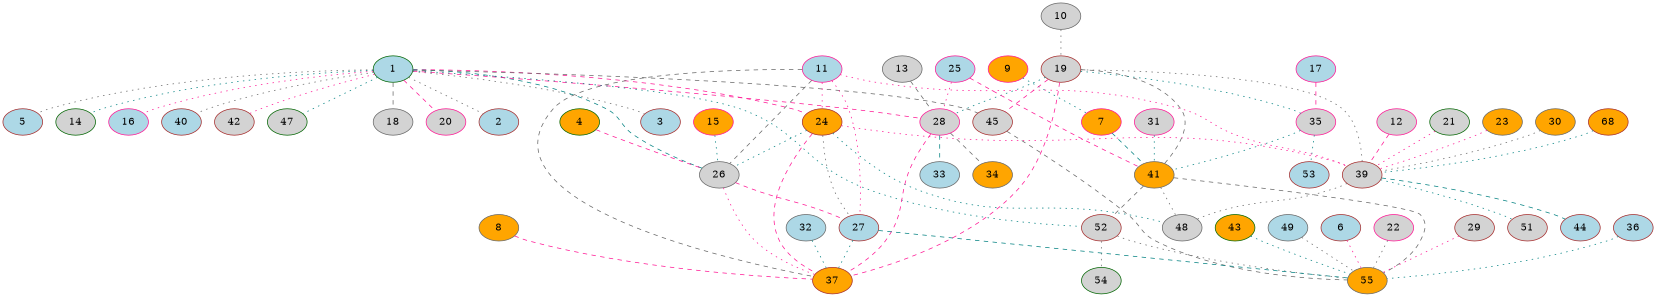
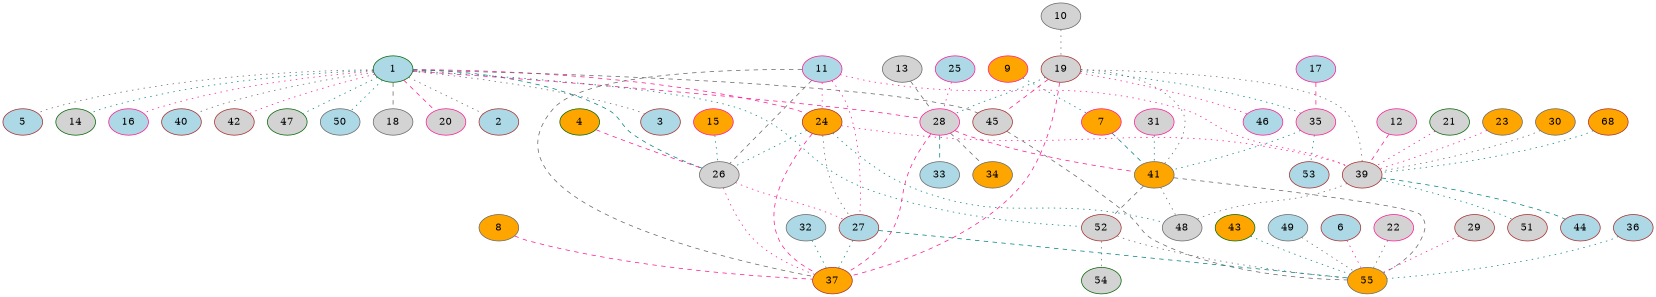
(1163, 92) -> (1170, 97)
none -> (340, 122)
none -> (1263, 122)
(1057, 126) -> (1030, 153)
(790, 201) -> (790, 201)
